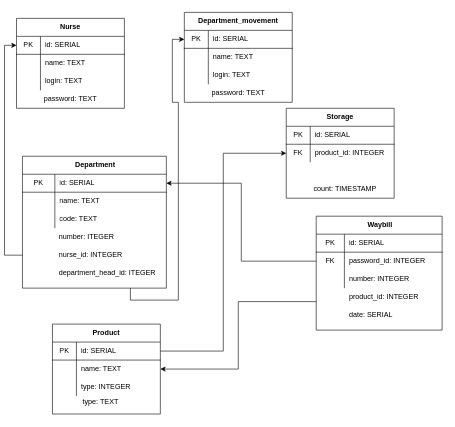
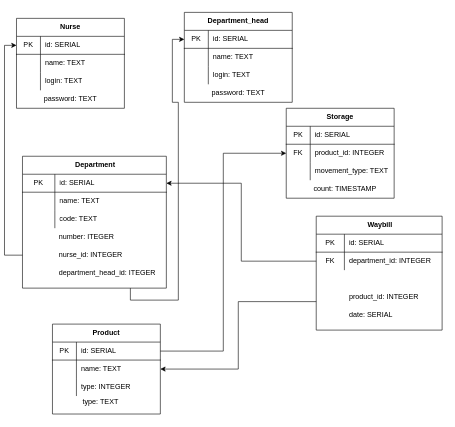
(239, 21) -> (239, 21)
none -> (353, 171)
(387, 261) -> (391, 261)
(394, 279) -> none
